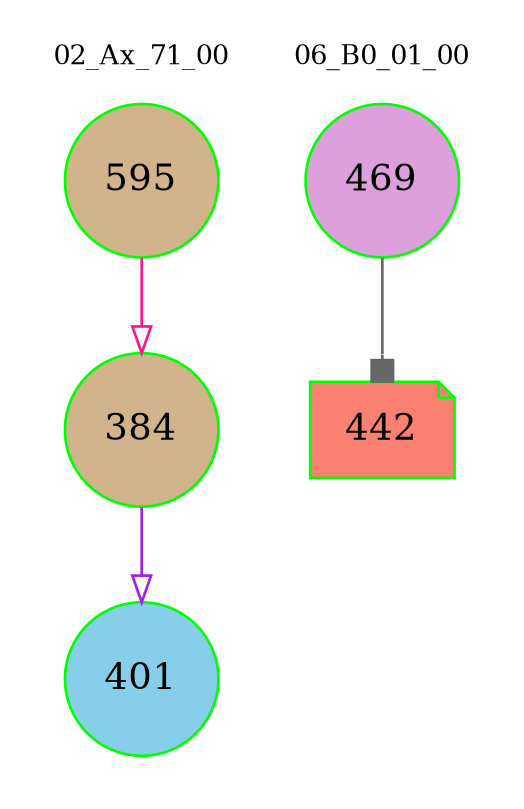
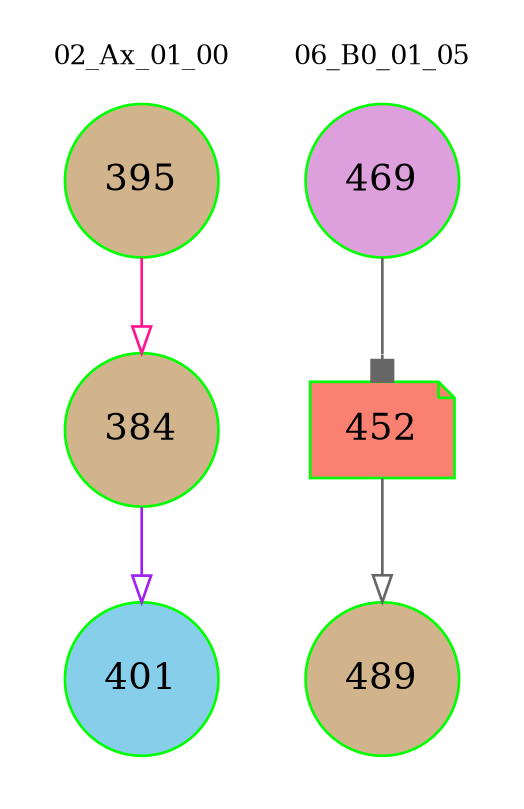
(142, 57) -> (142, 57)
(382, 57) -> (382, 57)
(142, 181) -> (142, 181)
(382, 430) -> (382, 430)
none -> (382, 679)
